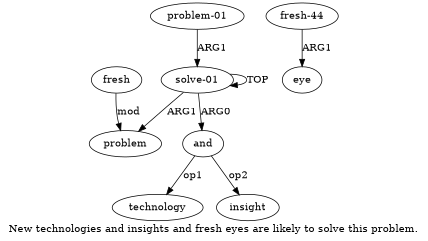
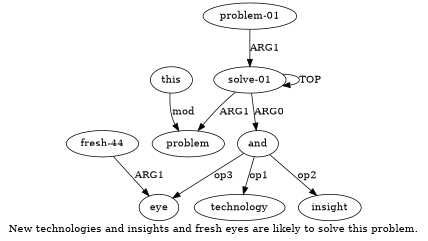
(117, 80) -> (171, 80)
none -> (211, 174)
